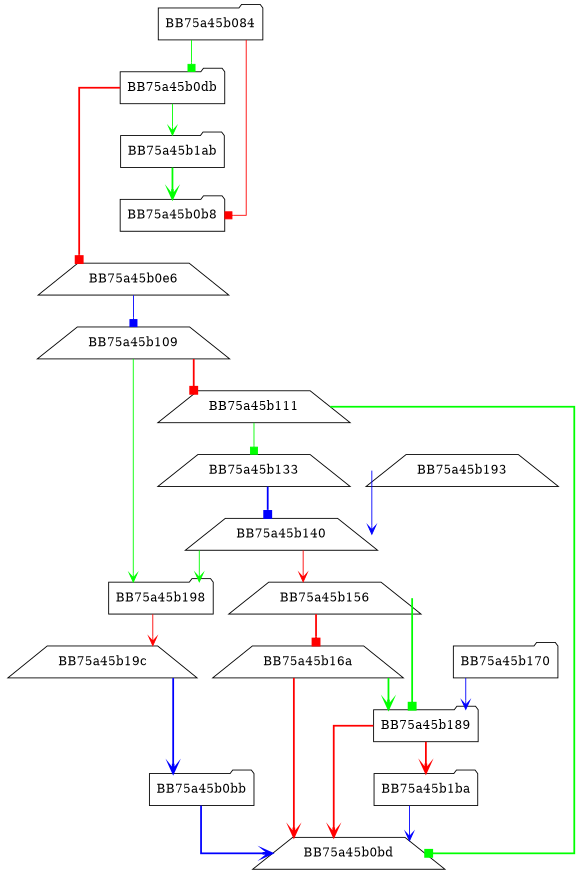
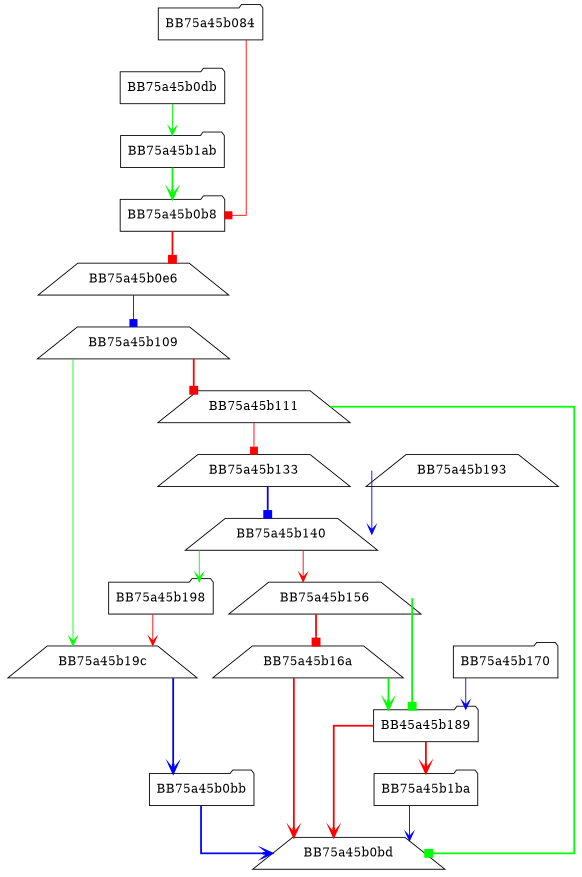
(192, 51) -> none
(79, 151) -> (172, 243)
(254, 434) -> (254, 434)
(133, 466) -> (73, 498)
(426, 726) -> (426, 726)
